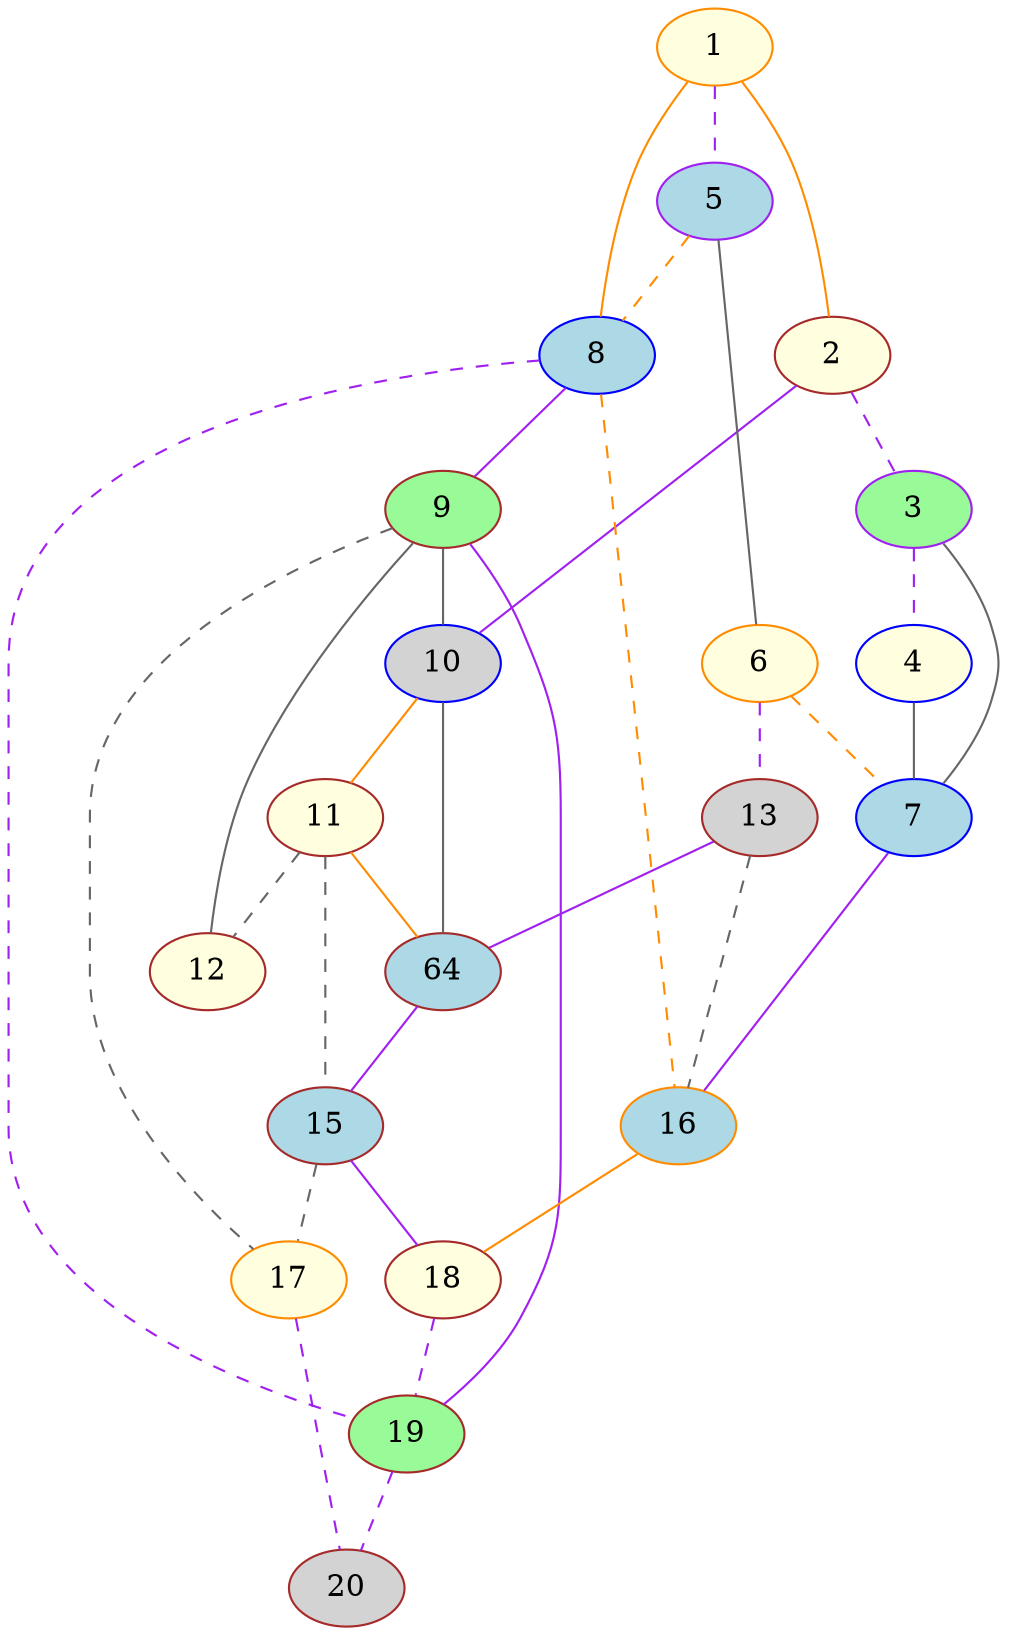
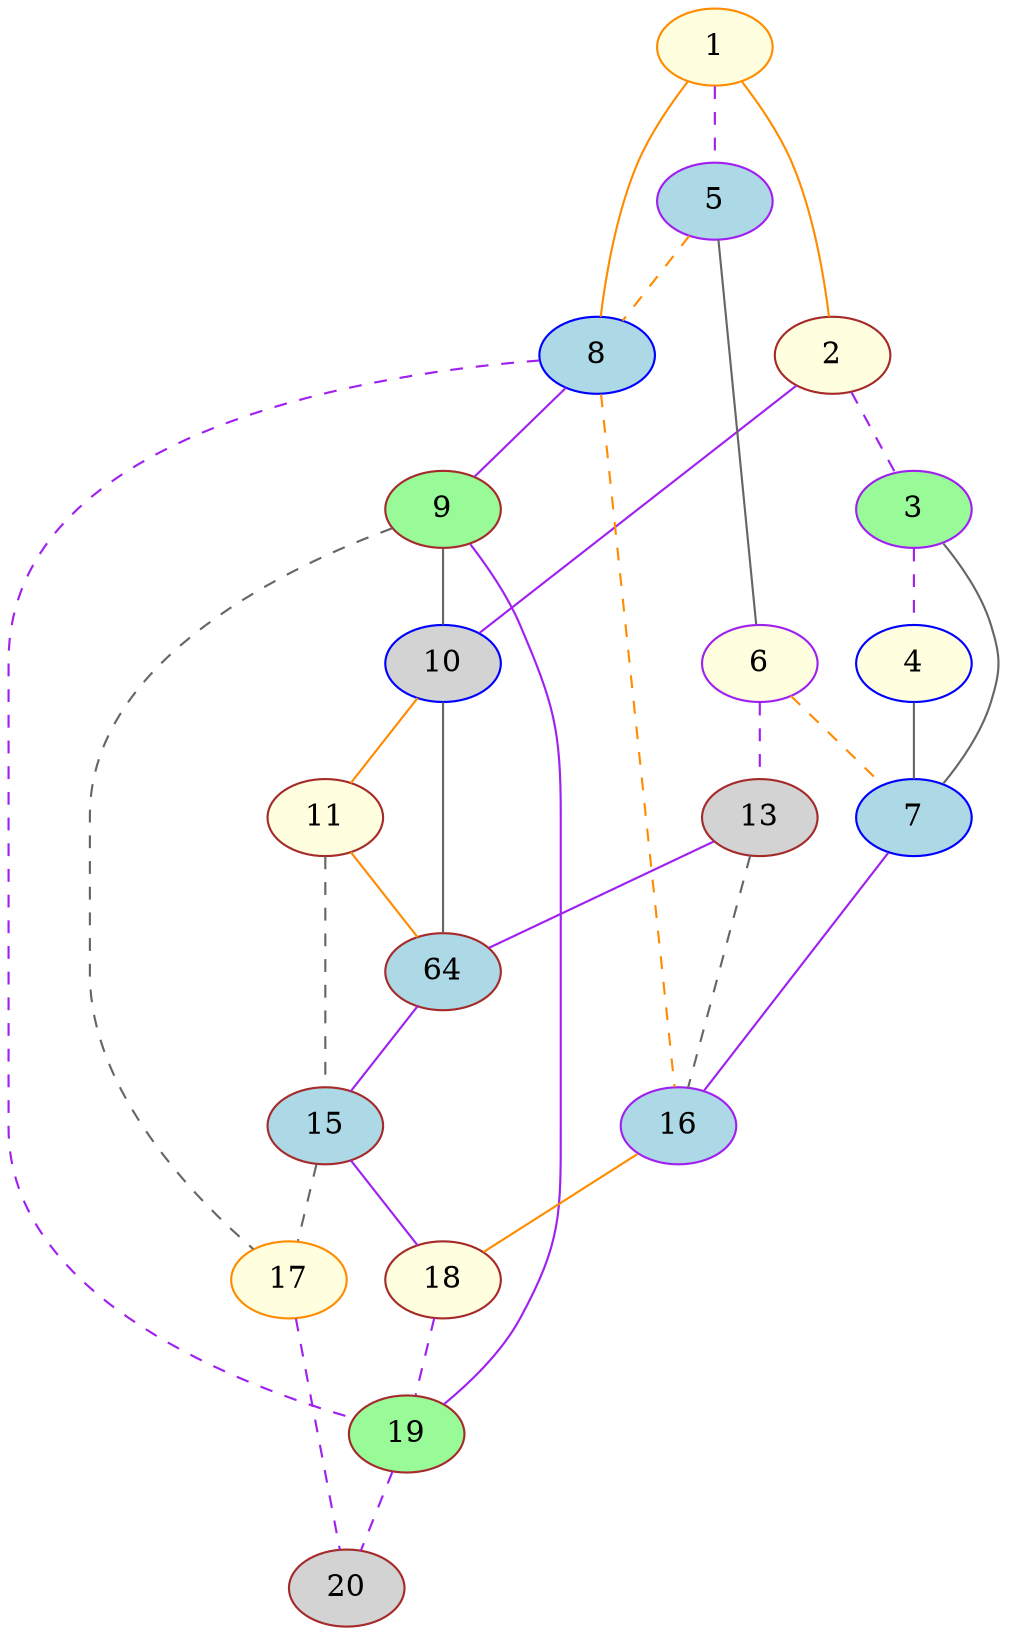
(760, 663) -> (760, 663)
(208, 972) -> none
(678, 1126) -> (678, 1126)
